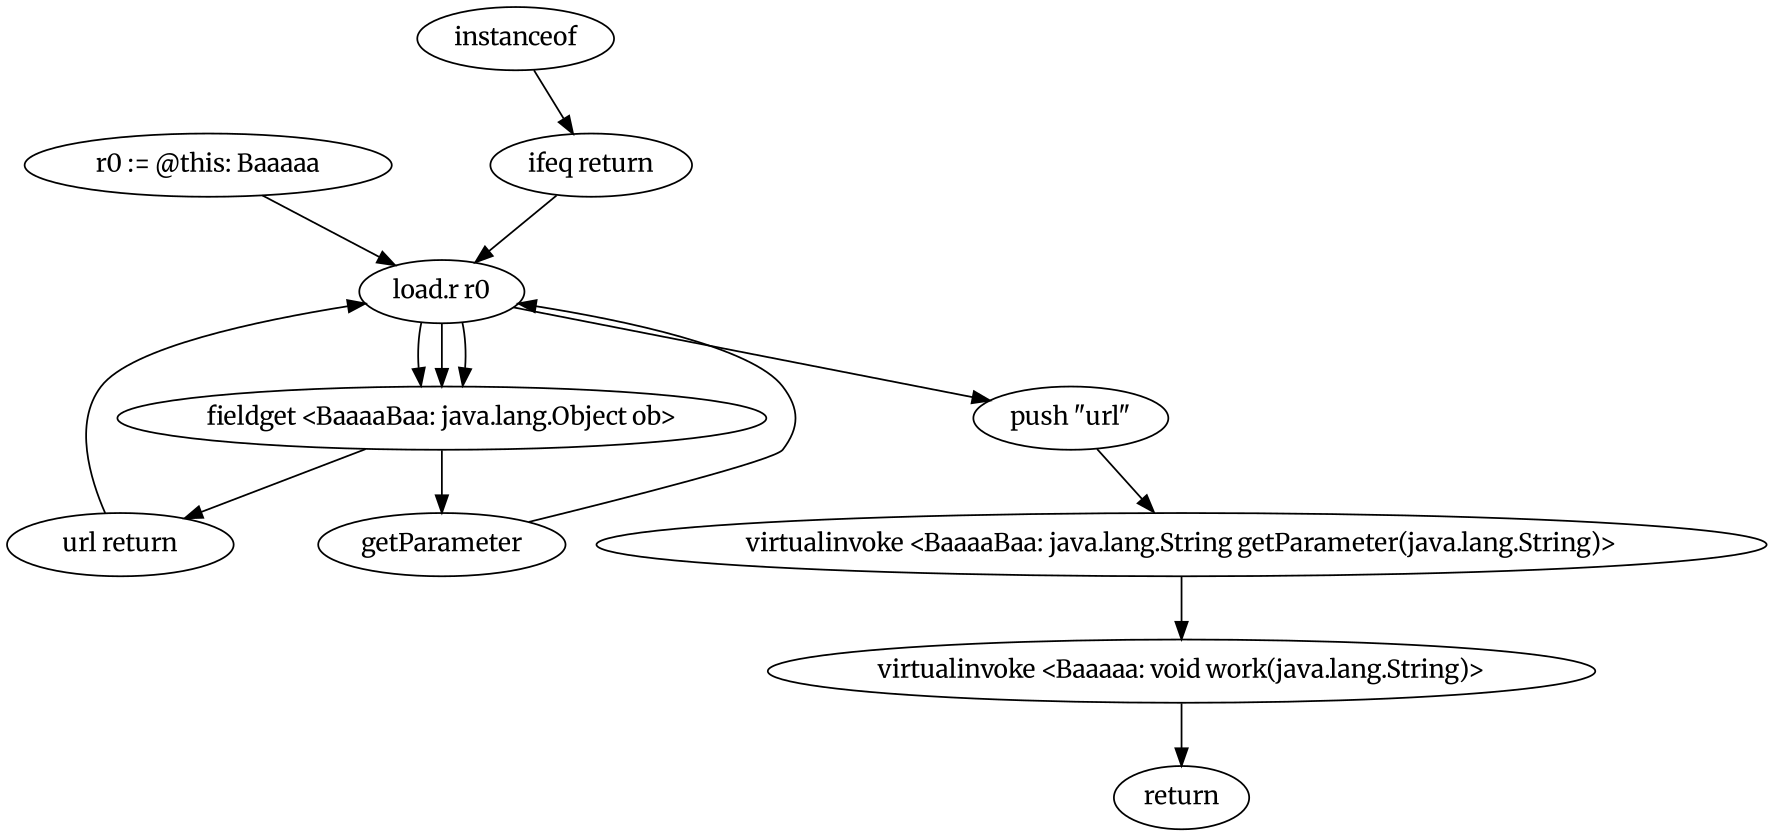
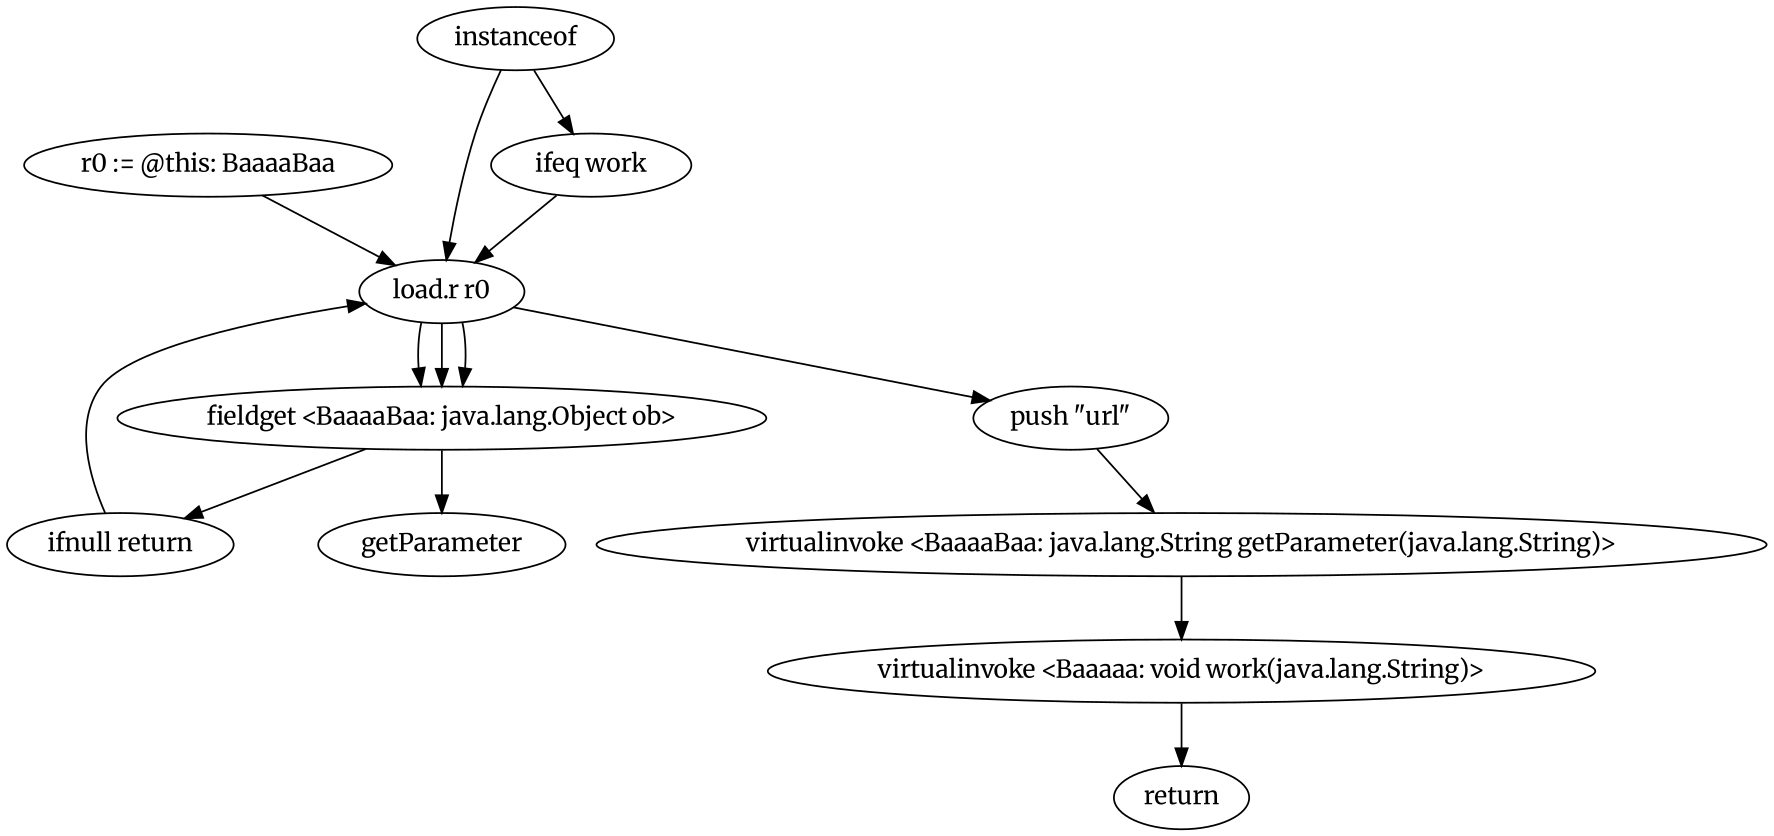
(208, 165) -> (208, 165)
(591, 165) -> (591, 165)
(795, 419) -> (469, 154)
(120, 545) -> (120, 545)
